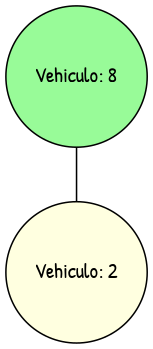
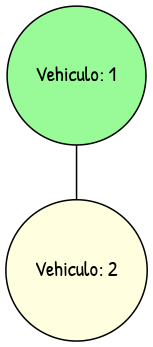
(77, 77) -> (77, 76)
